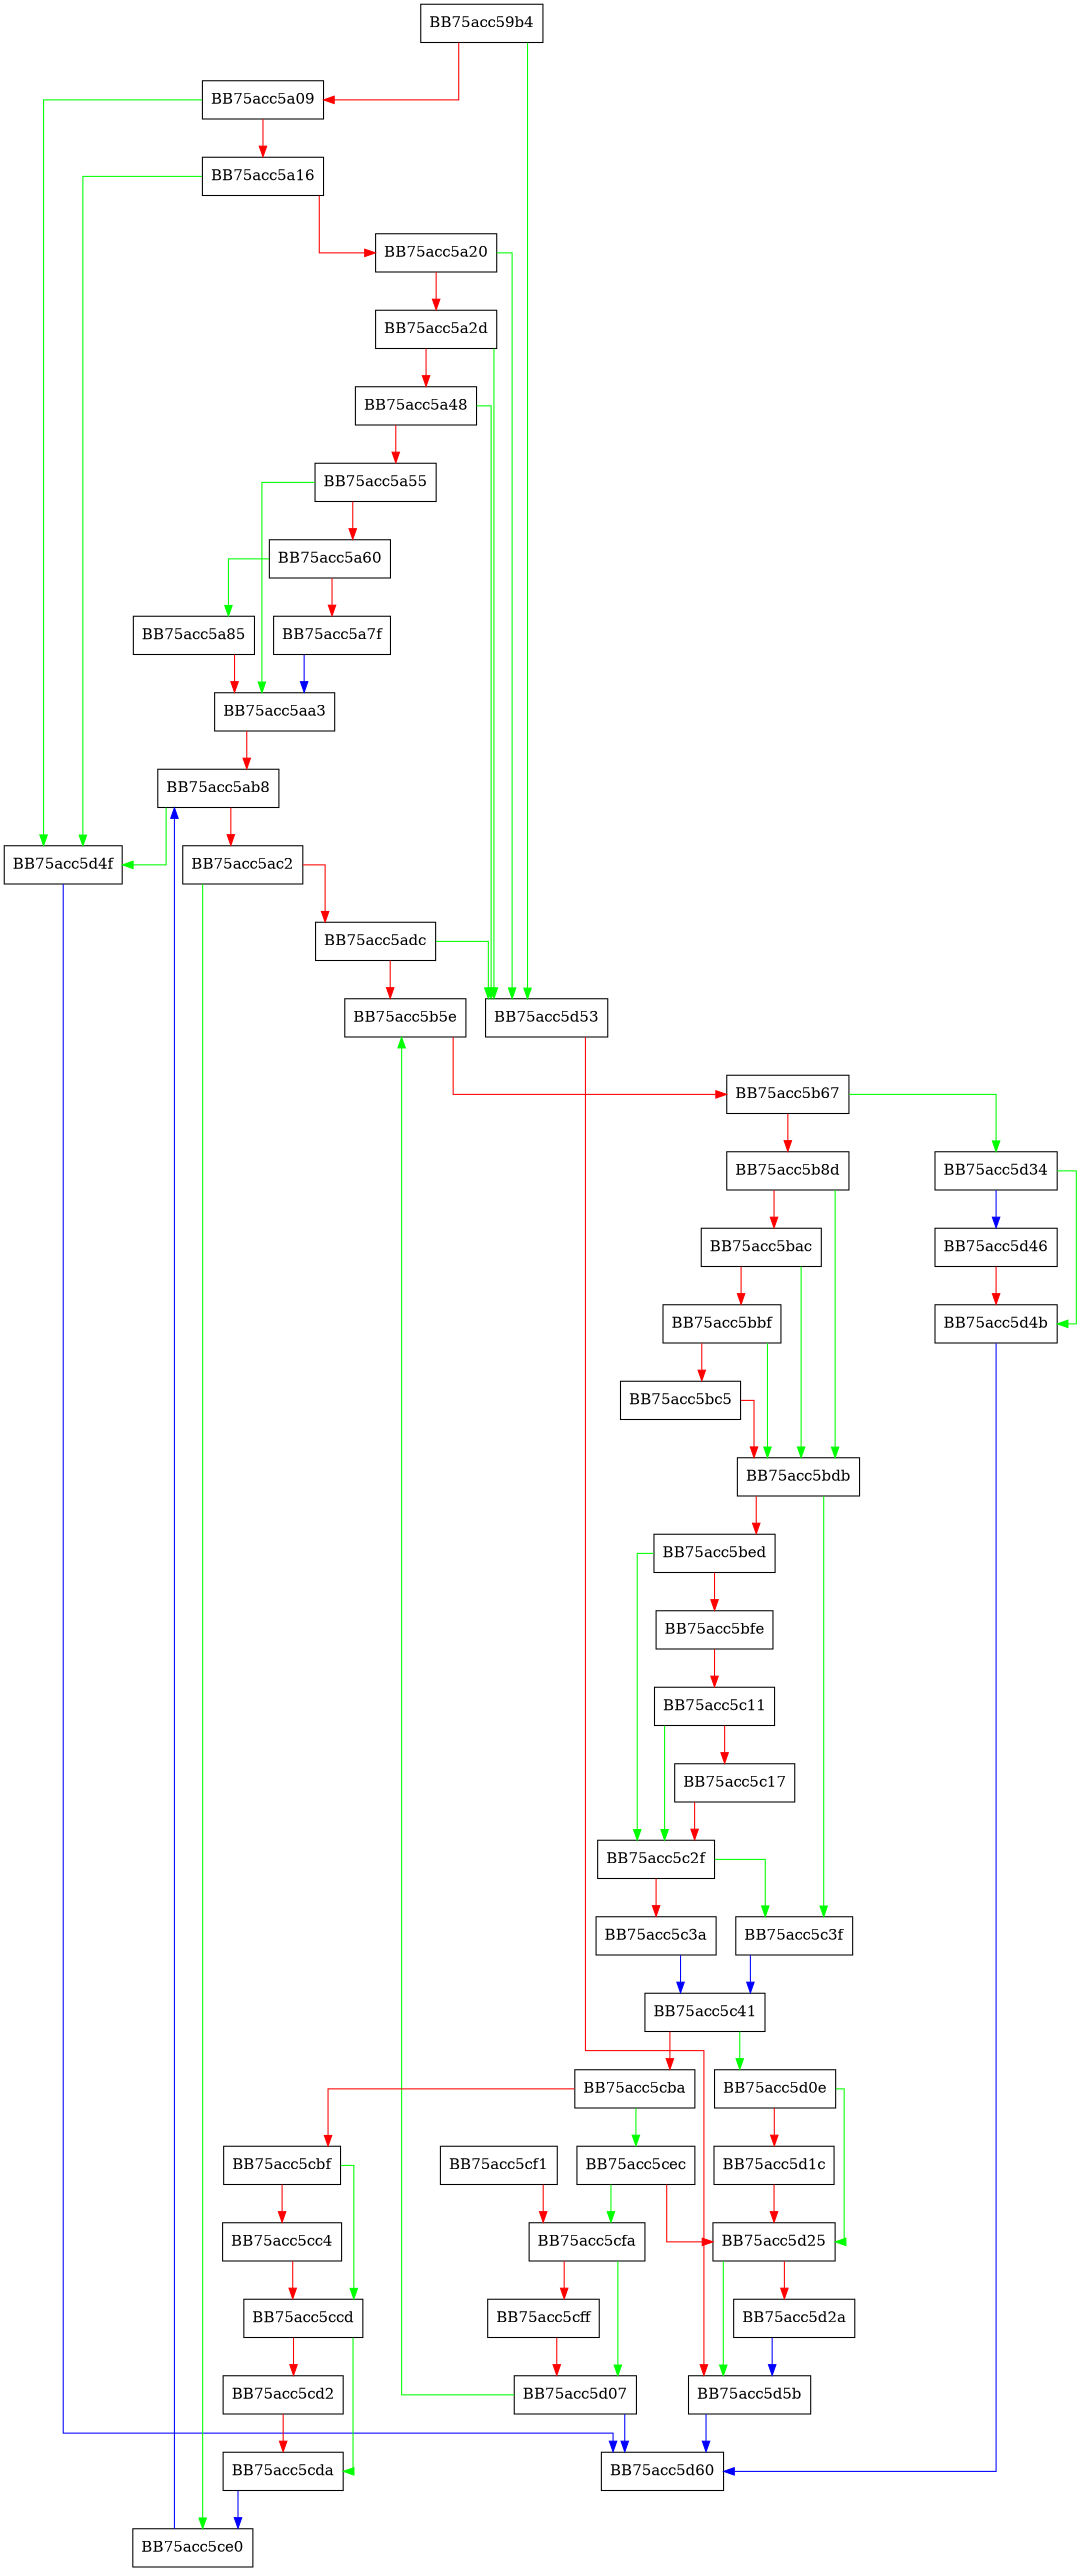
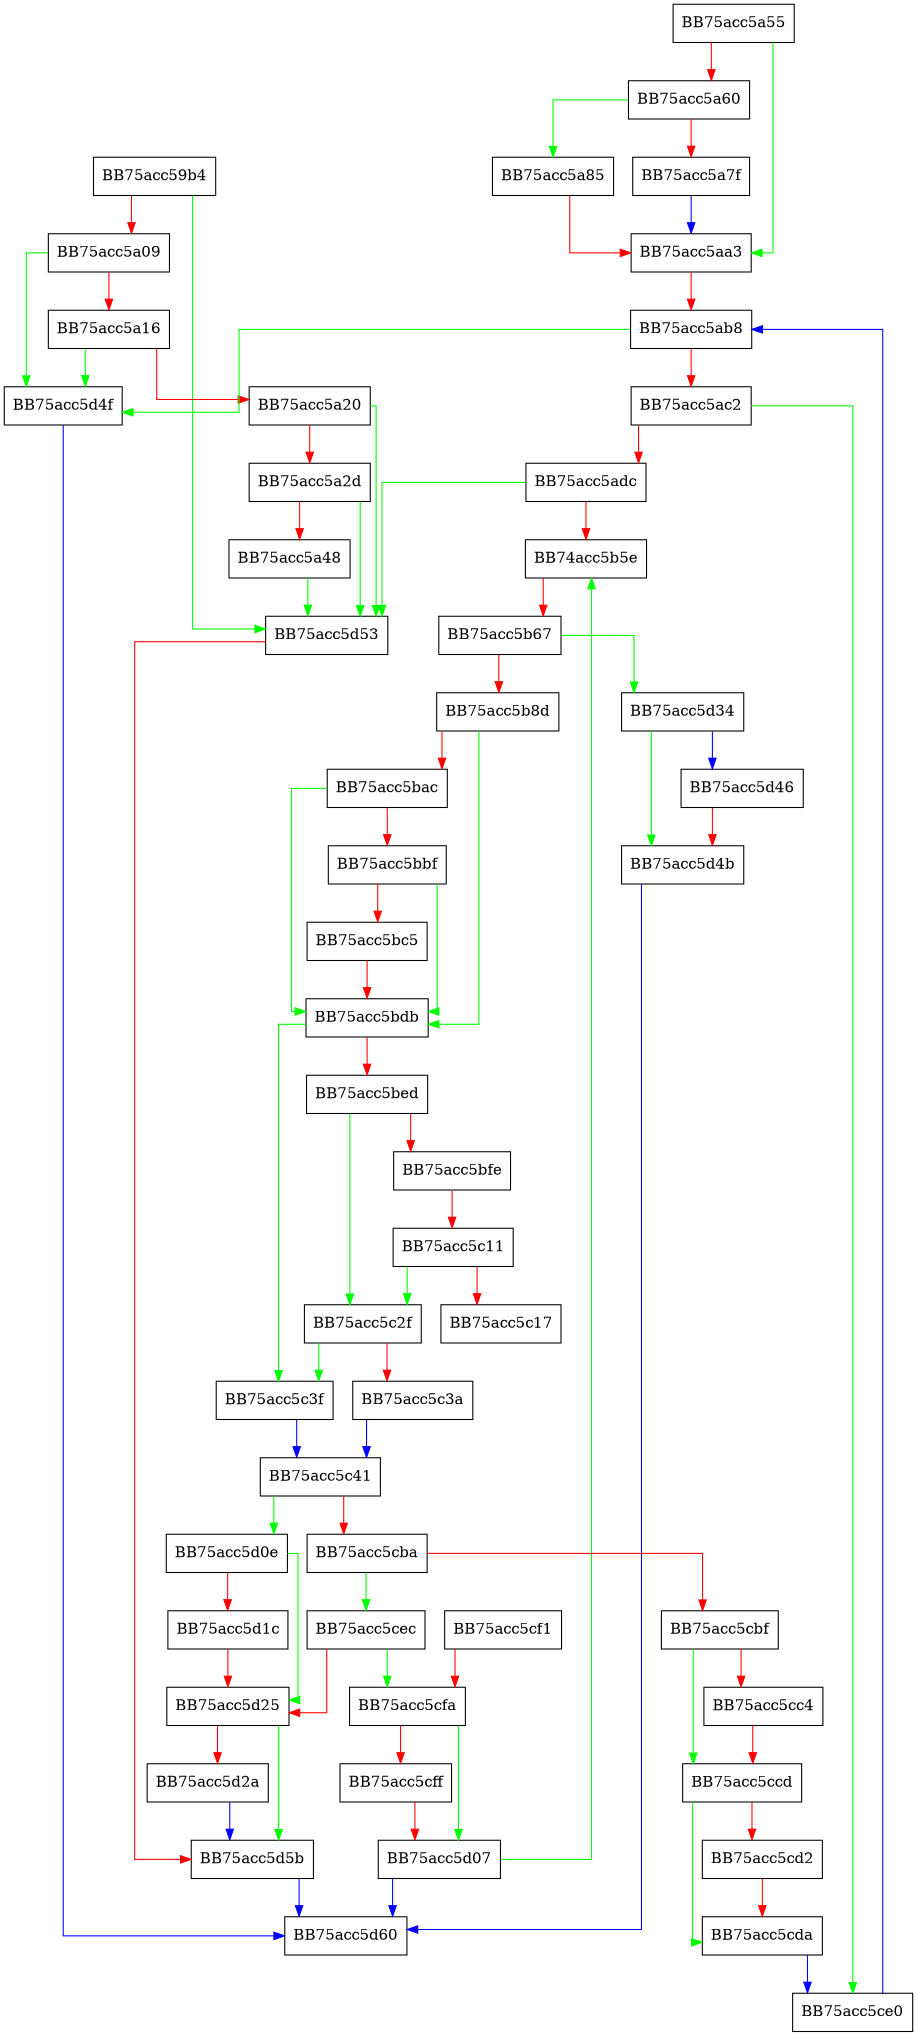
(396, 439) -> none
(405, 1018) -> (586, 559)
(695, 1816) -> none
